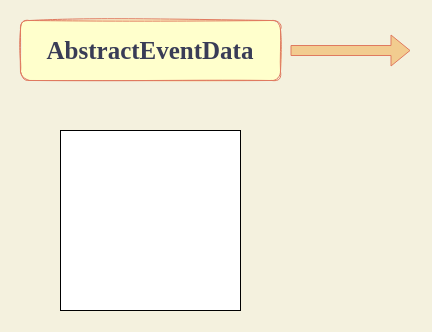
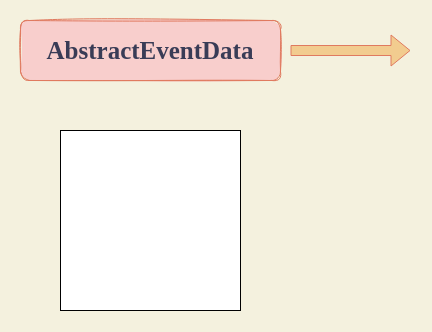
(151, 51) -> (151, 51)
